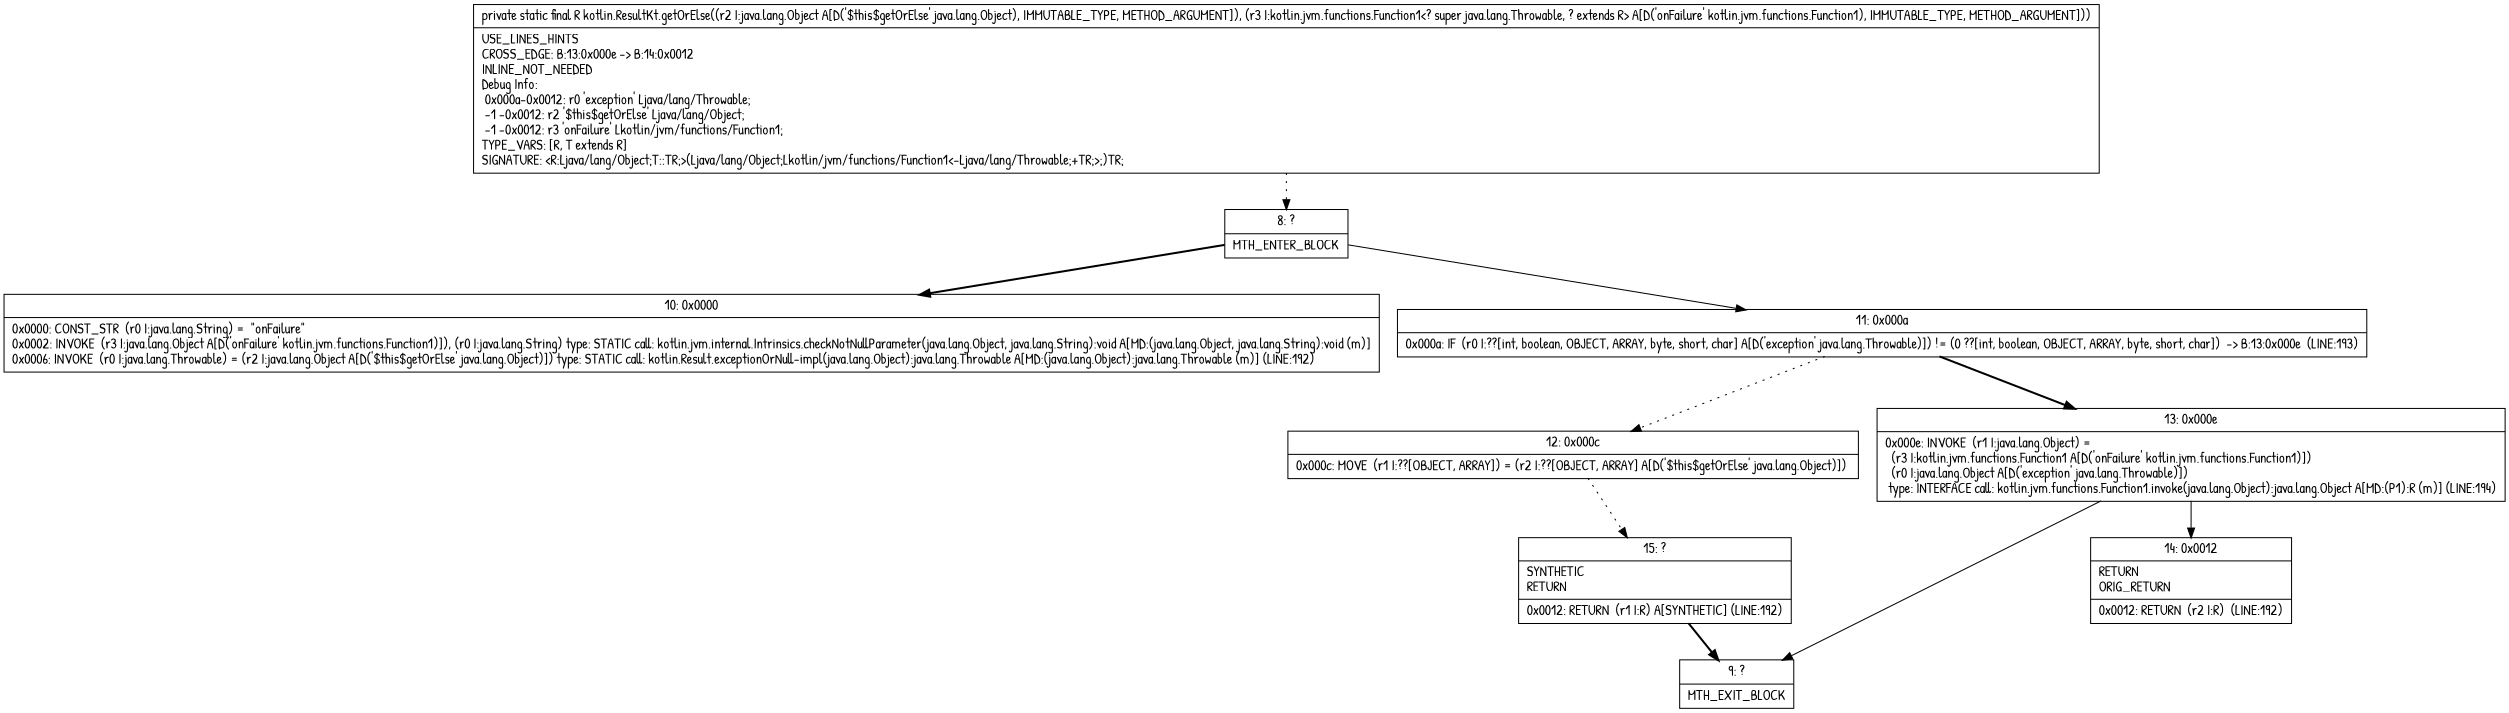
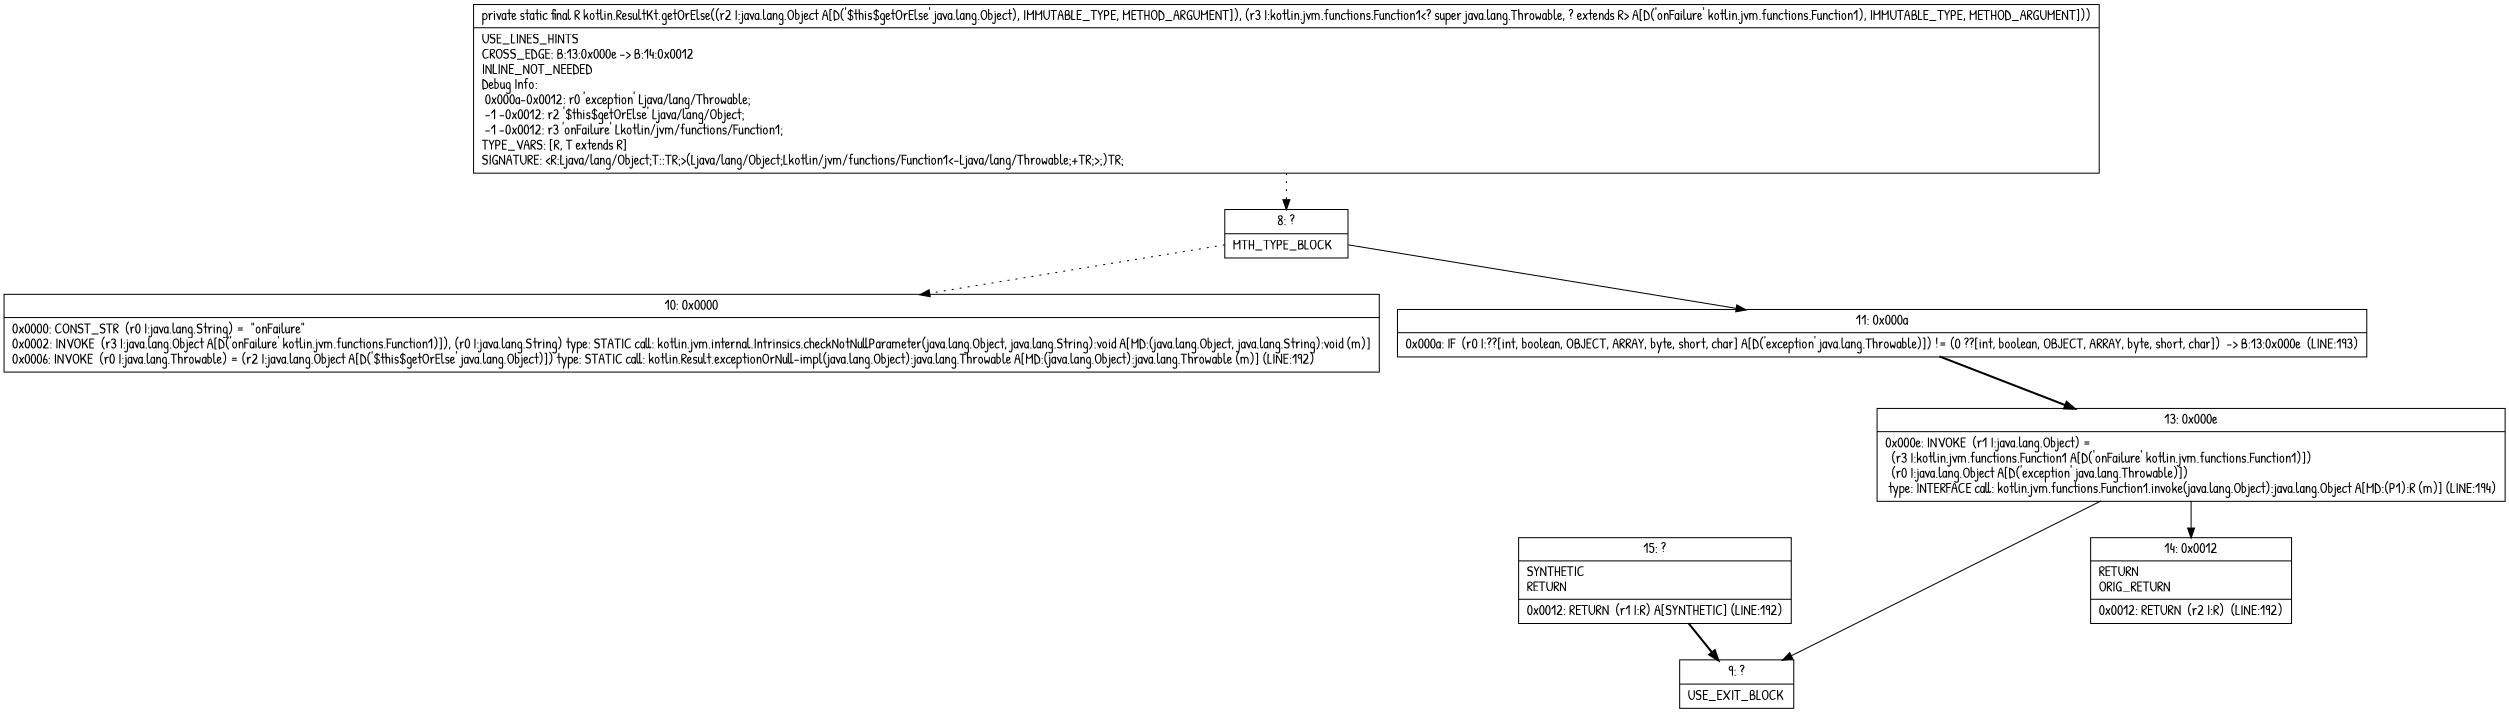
(1286, 245) -> (1283, 245)
(1077, 269) -> (1077, 269)
(1573, 455) -> none
(1737, 696) -> (1736, 696)
